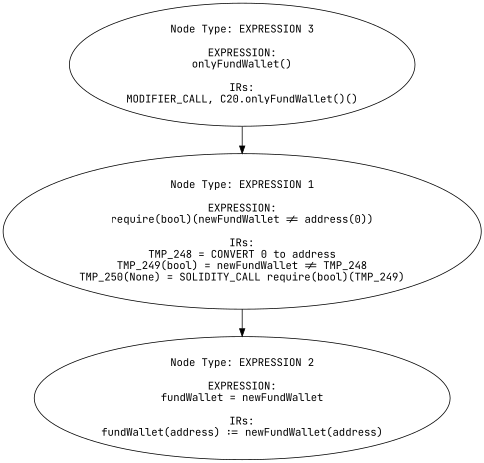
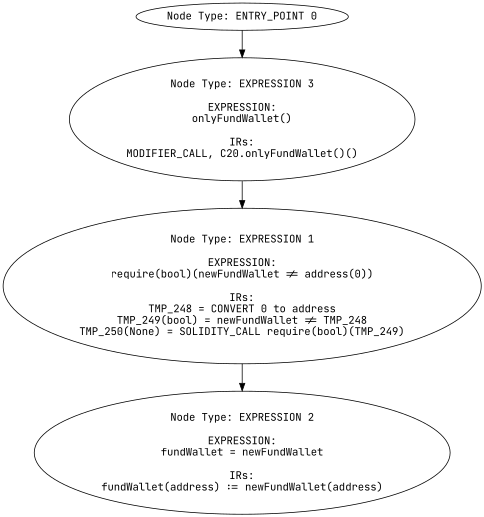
none -> (242, 17)
